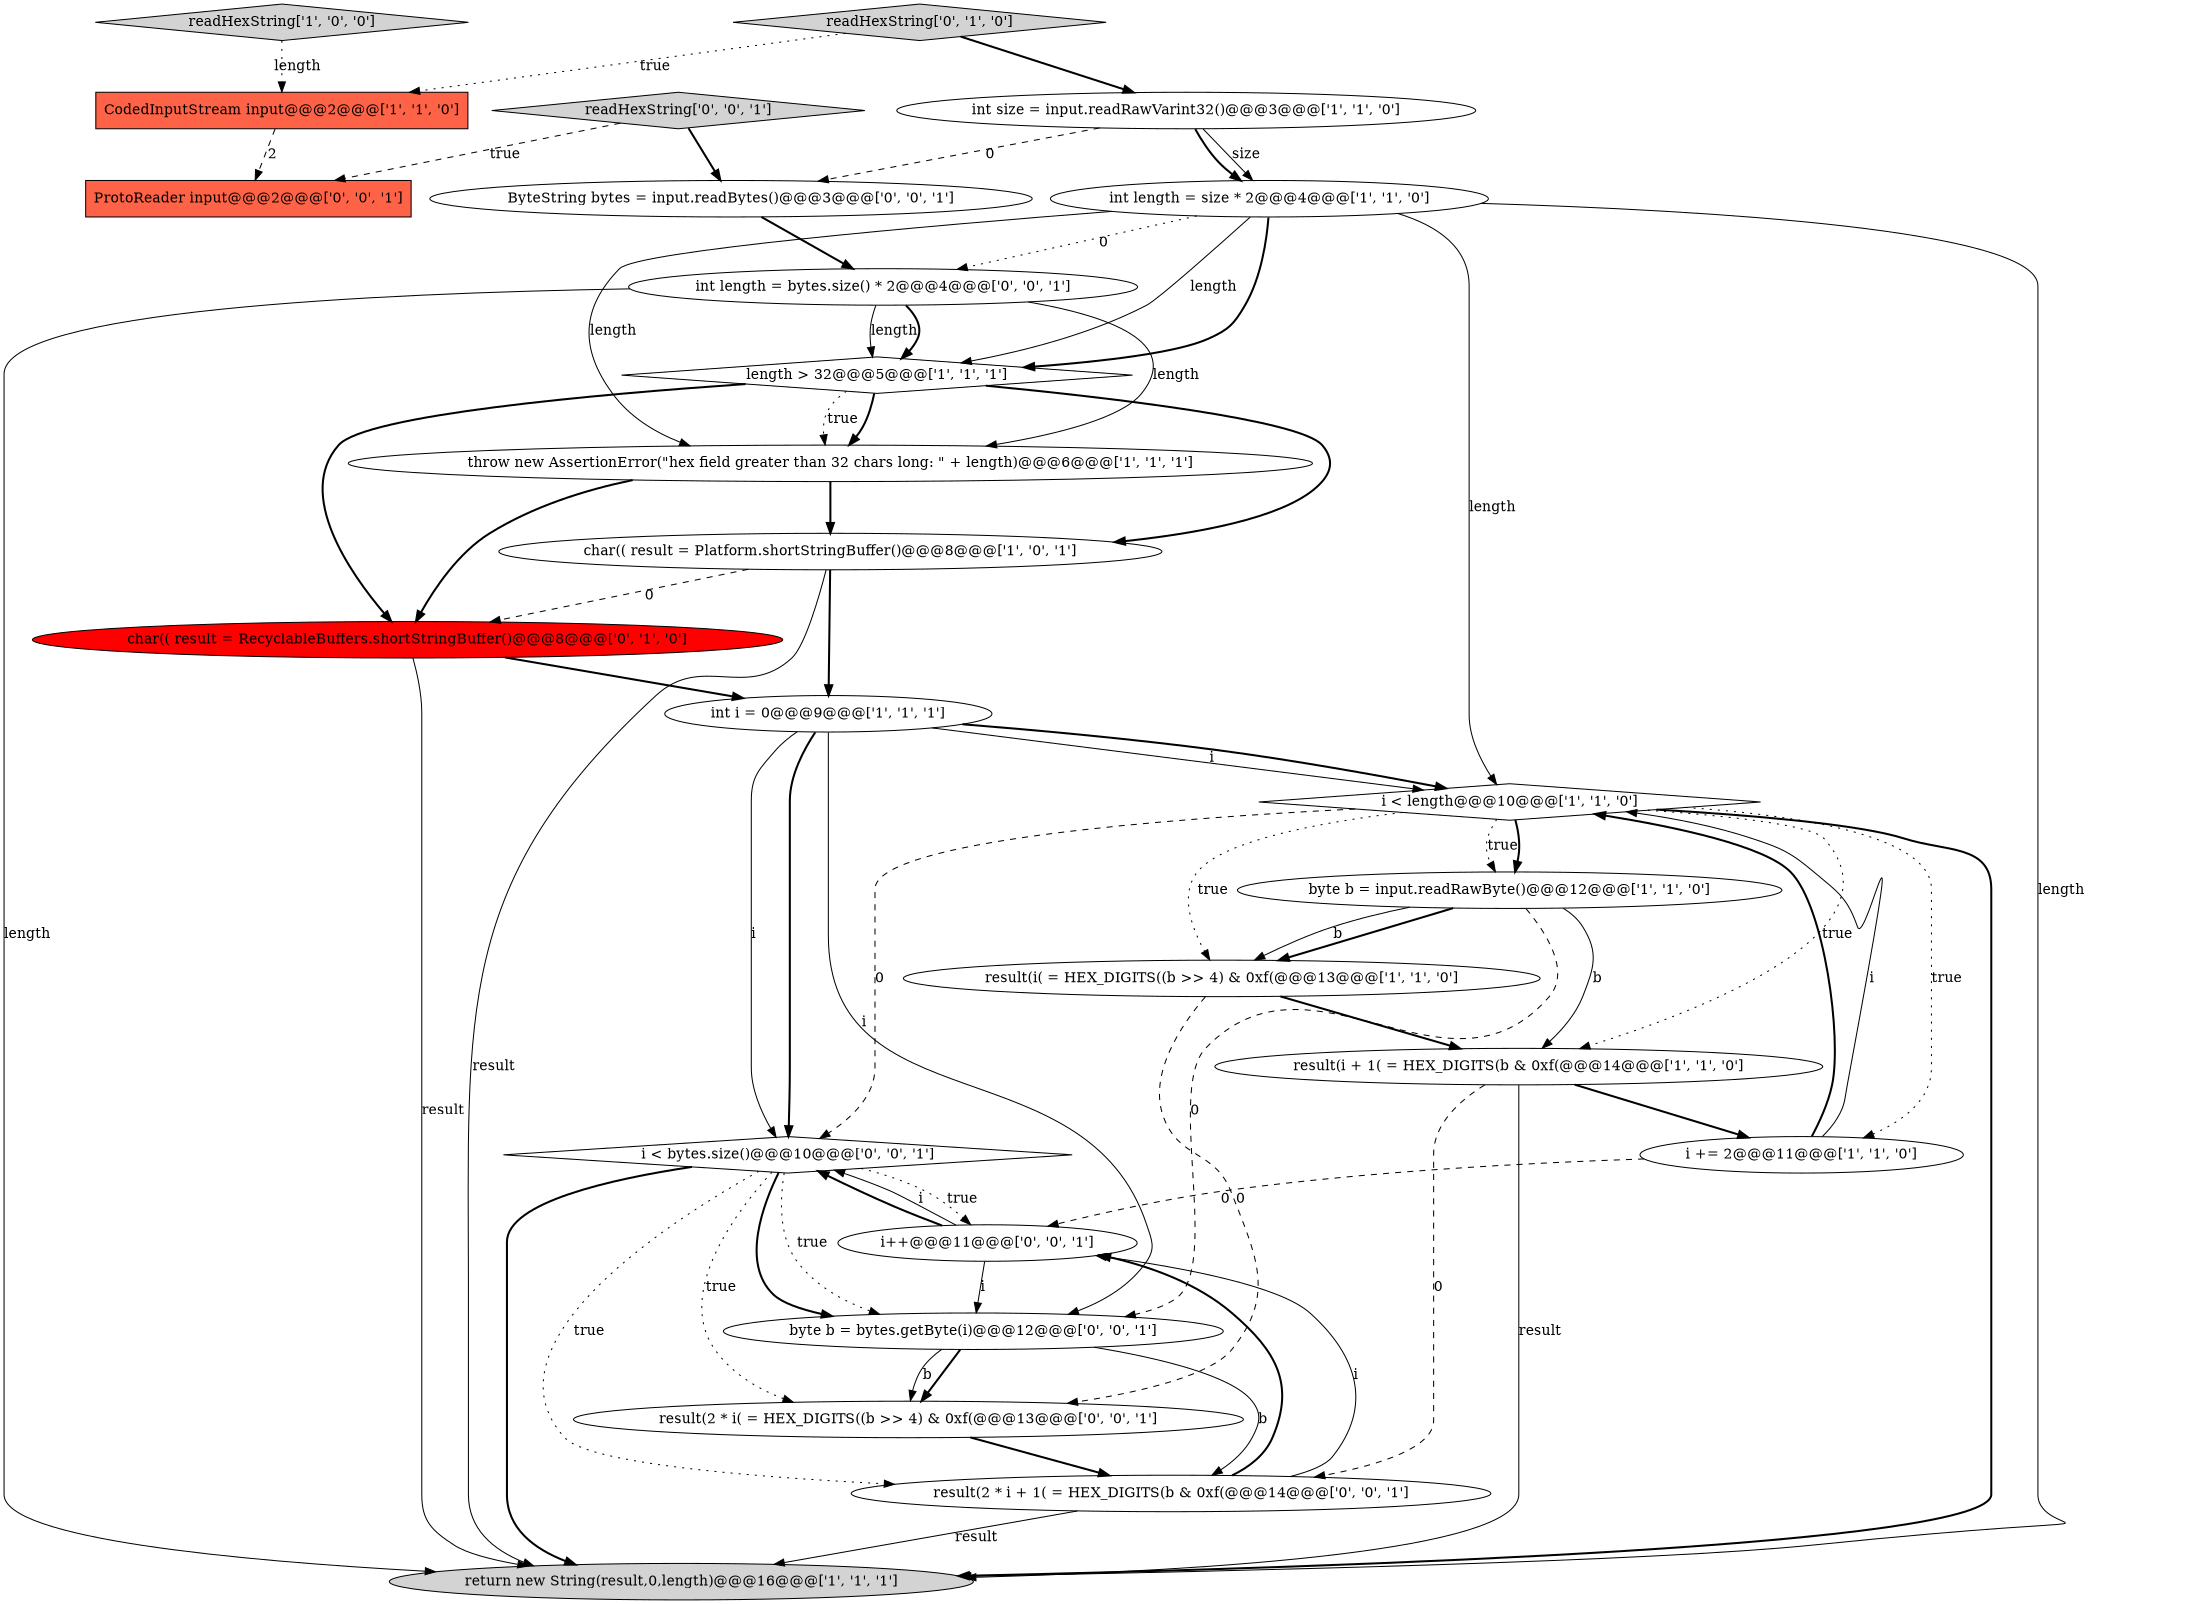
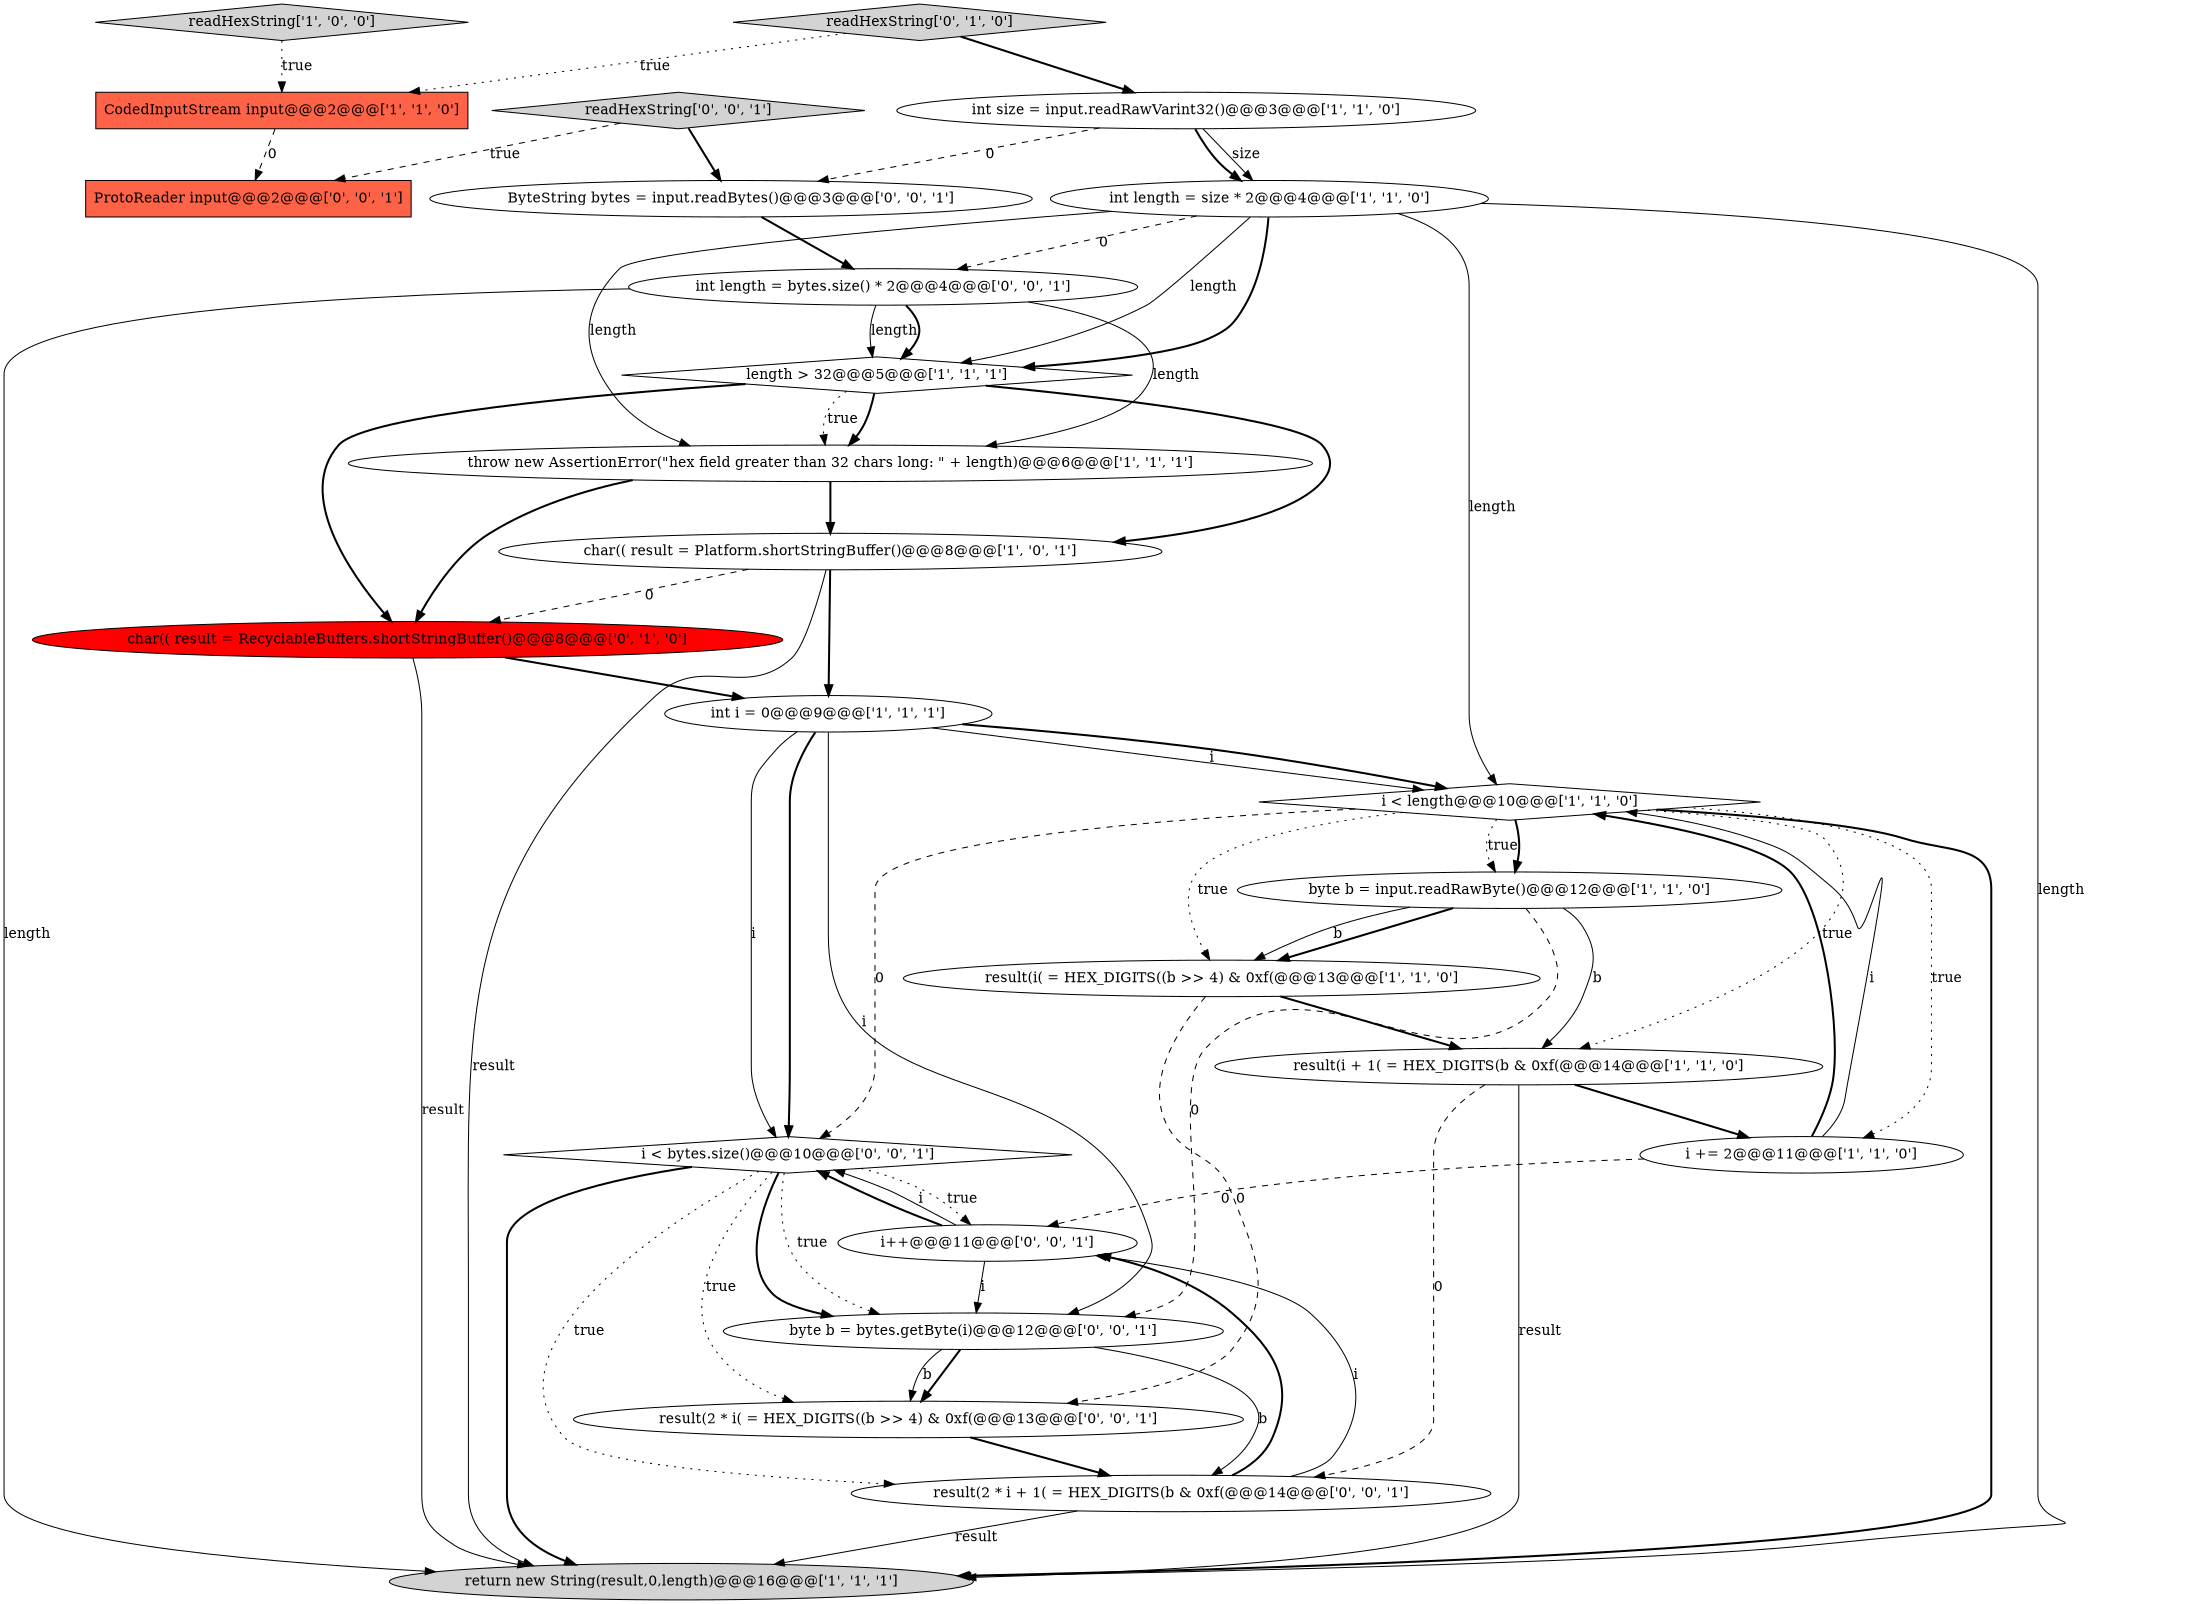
(298, 66) -> (298, 66)
(273, 155) -> (273, 155)
(1082, 242) -> (1082, 242)
